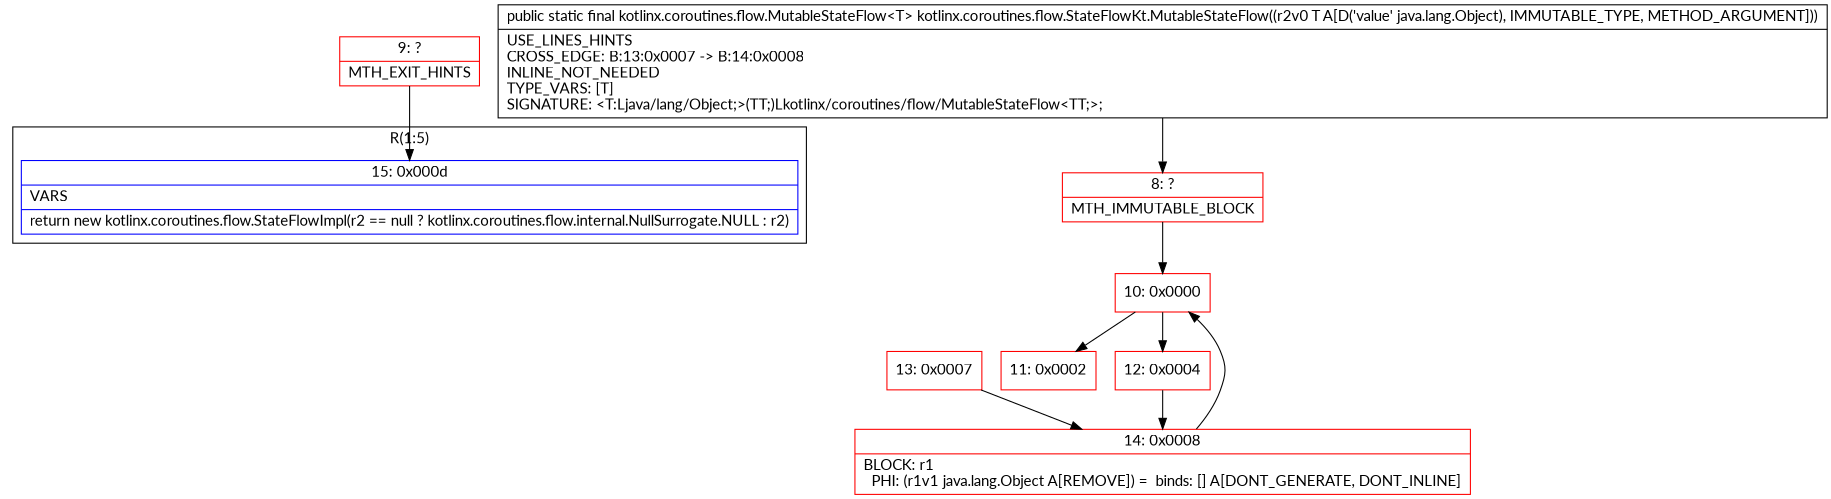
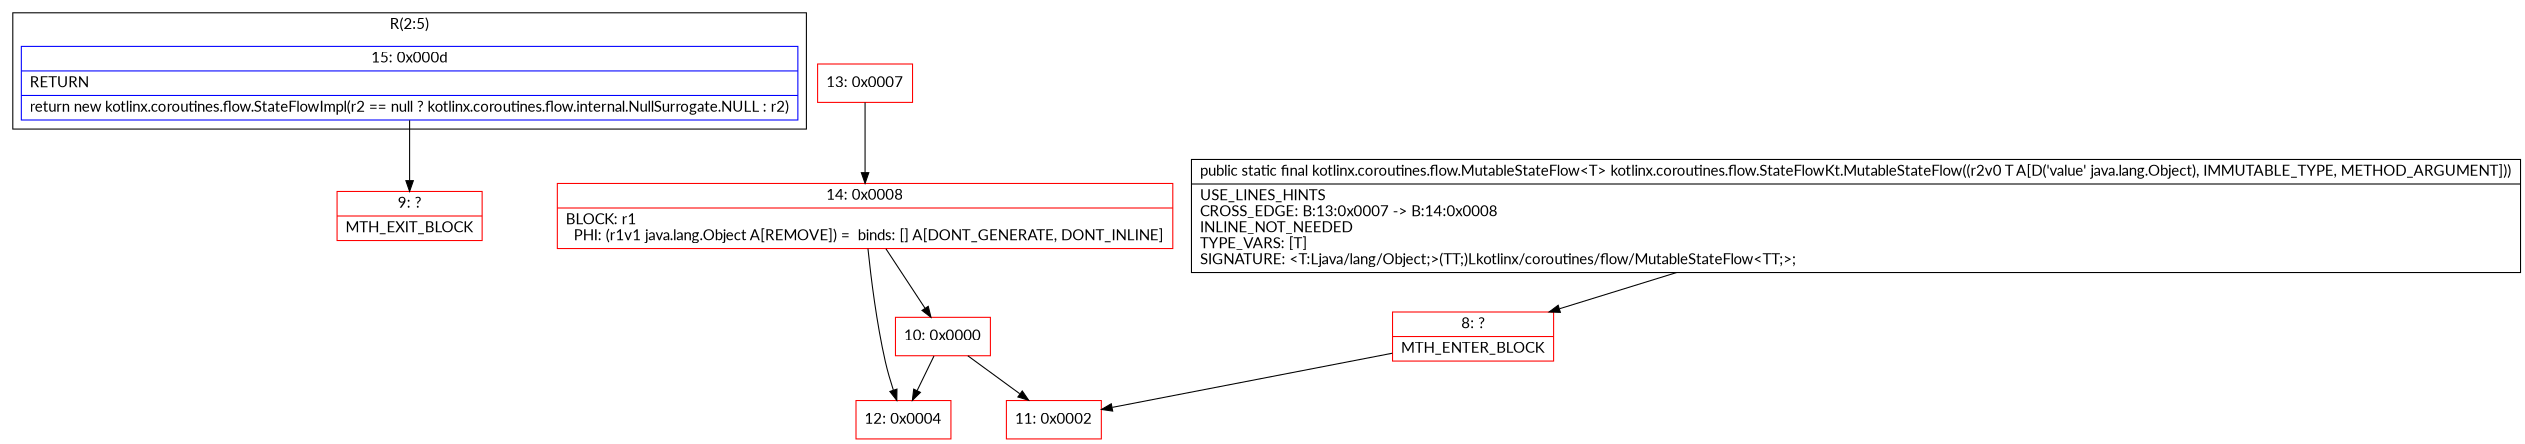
(410, 73) -> (410, 228)
(410, 118) -> (410, 150)
(410, 139) -> (410, 25)
(49, 197) -> (60, 83)
(1163, 209) -> (1473, 348)
(1163, 242) -> (1252, 380)
(1163, 404) -> (877, 320)
